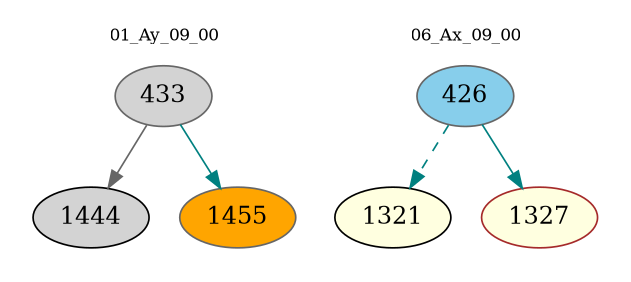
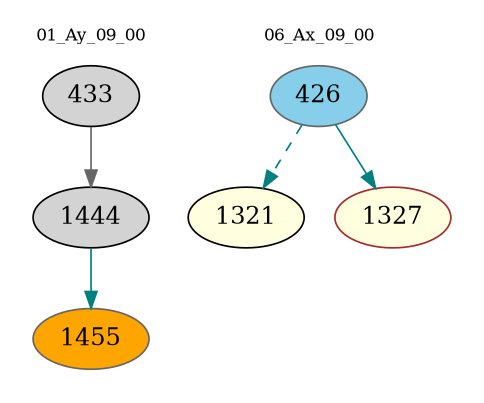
(164, 96) -> (91, 96)
(196, 149) -> (91, 270)
